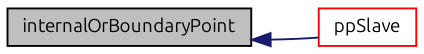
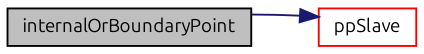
(295, 39) -> (276, 15)
